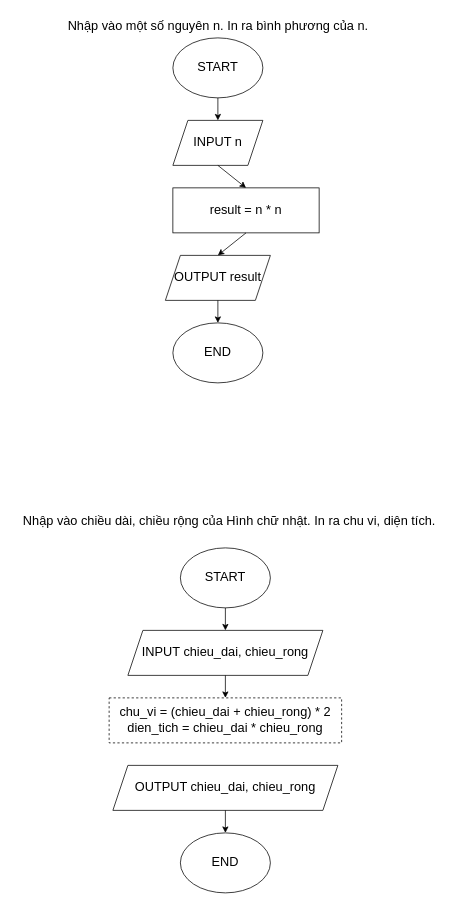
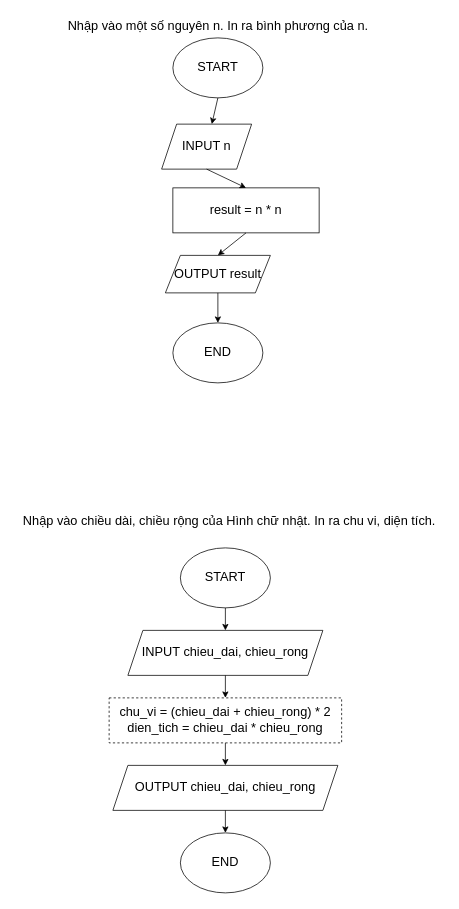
(218, 143) -> (207, 147)
(218, 278) -> (218, 274)
none -> (225, 751)
